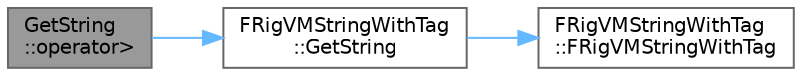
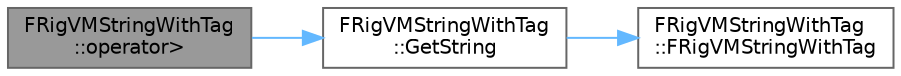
(80, 38) -> (130, 38)
